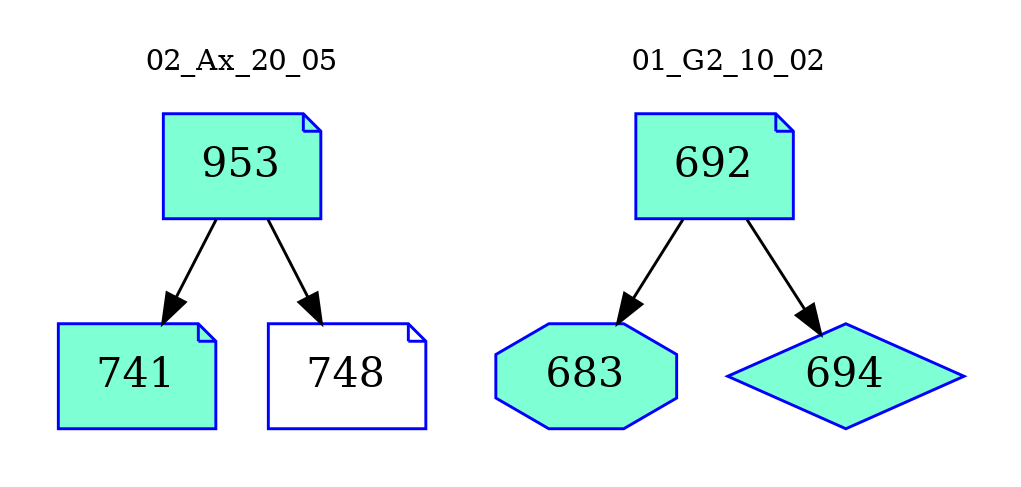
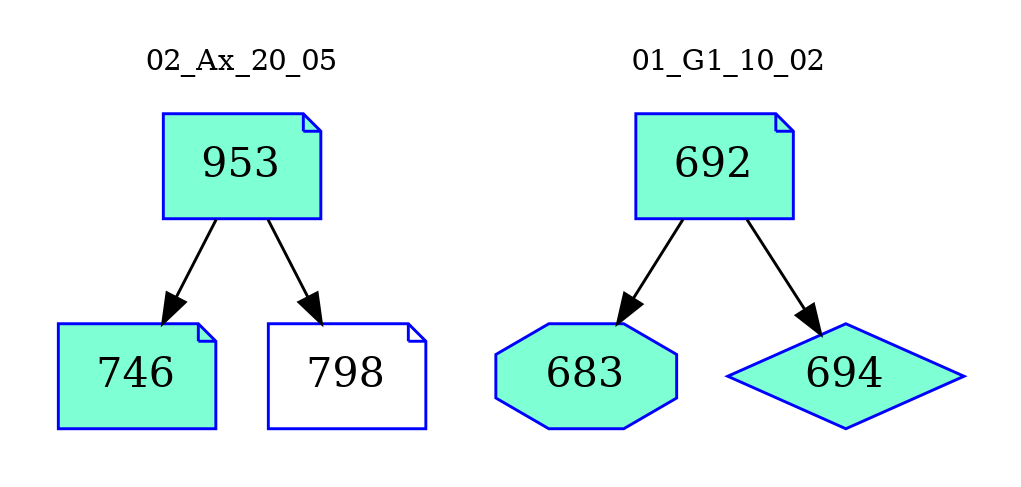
(729, 63) -> (729, 63)
(137, 376) -> (137, 376)
(347, 376) -> (347, 376)
